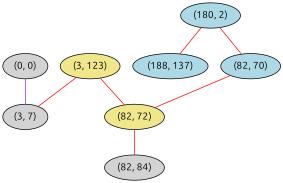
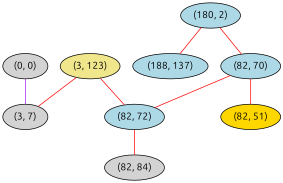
(134, 117) -> (134, 117)
none -> (251, 117)
